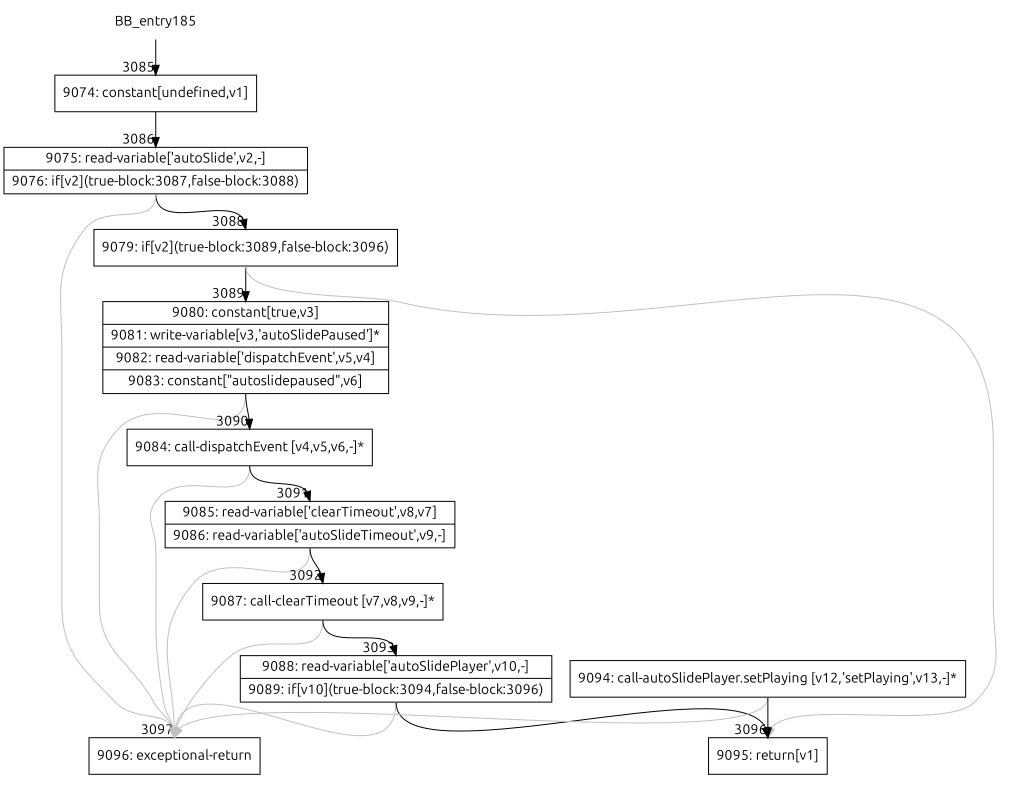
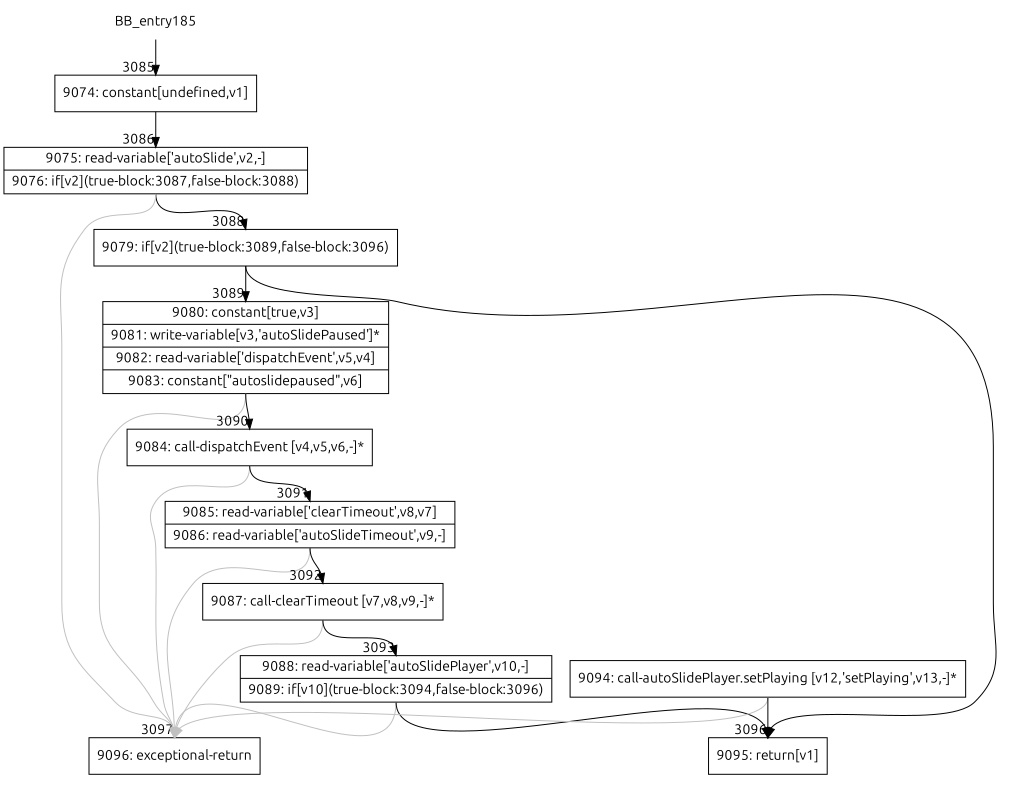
(894, 304) -> (894, 304)
